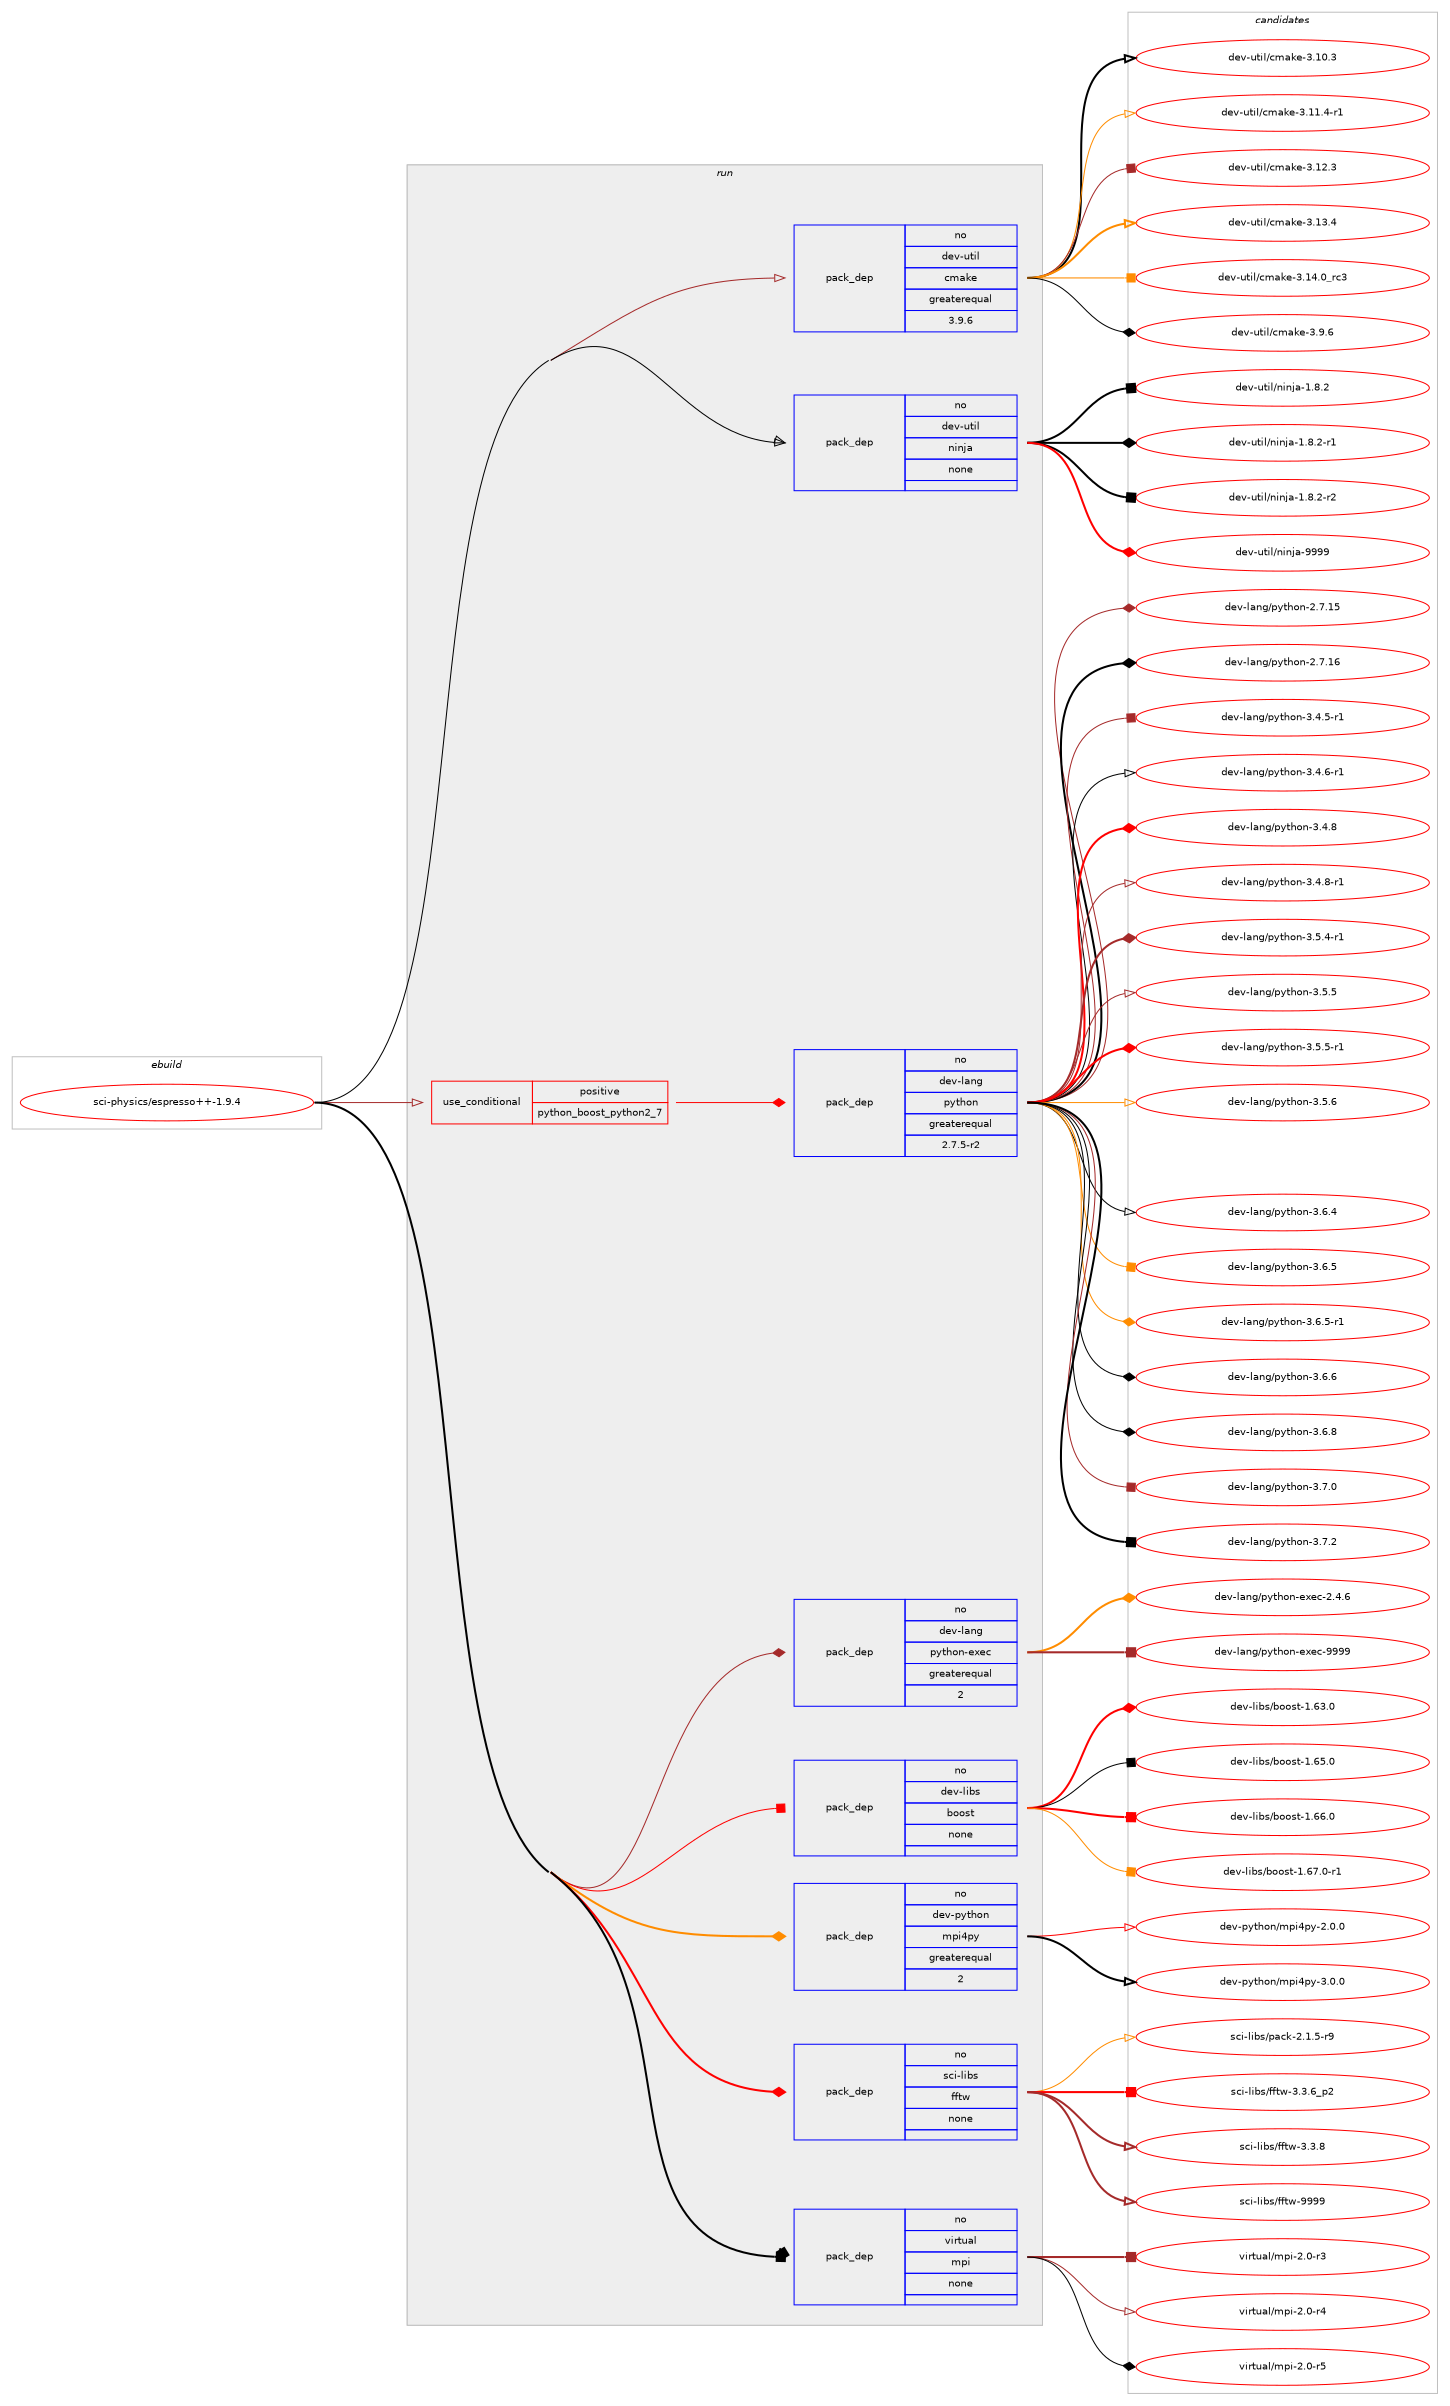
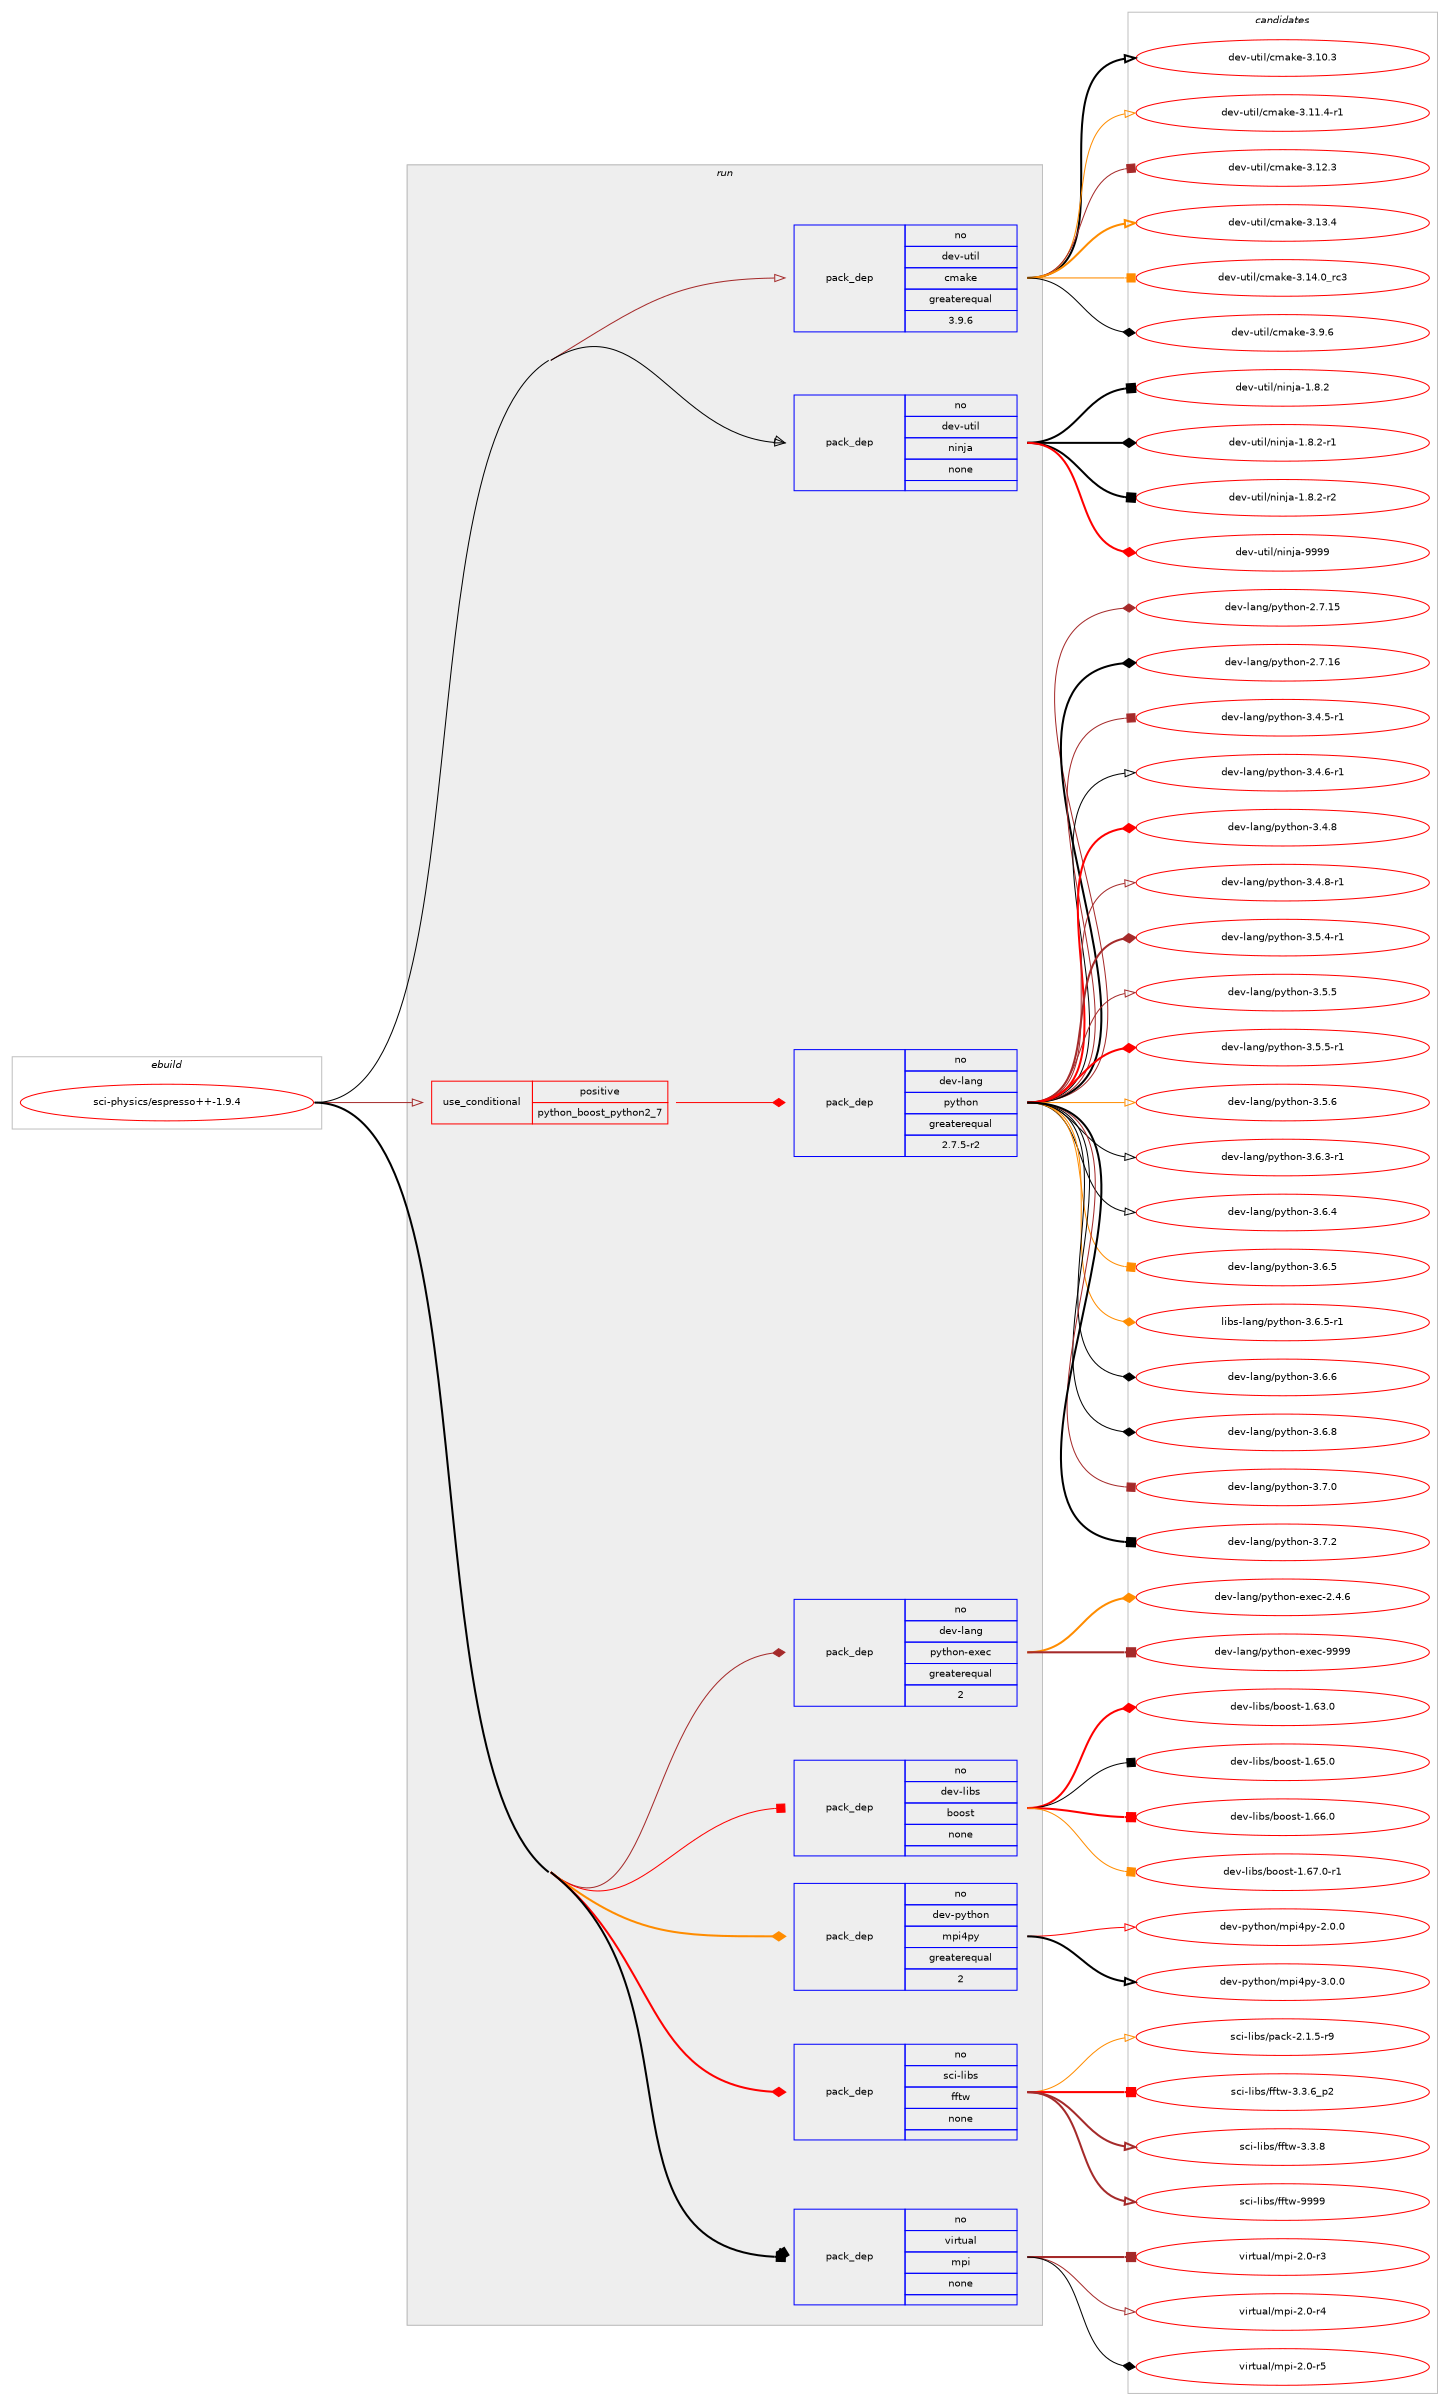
none -> (1283, 1158)
(1283, 1322) -> (1283, 1322)
